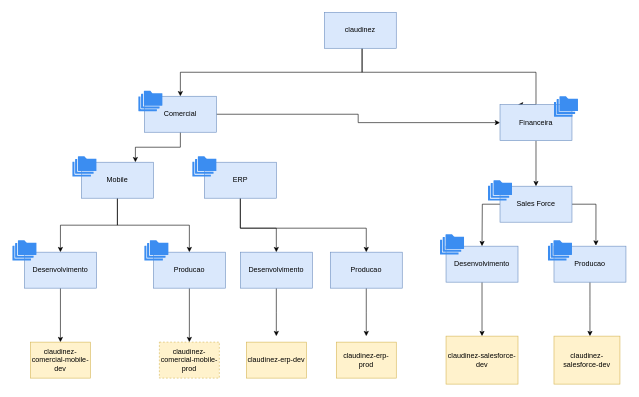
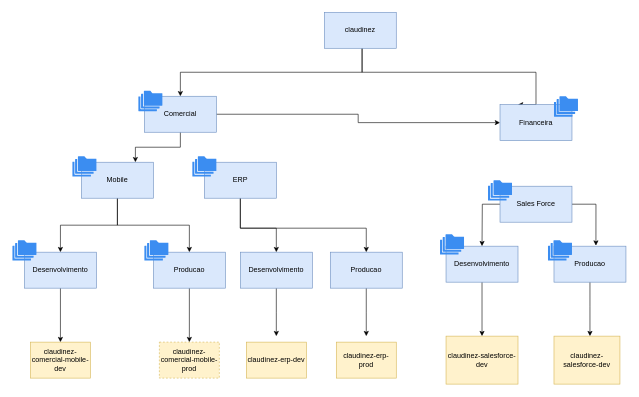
(536, 180) -> none
